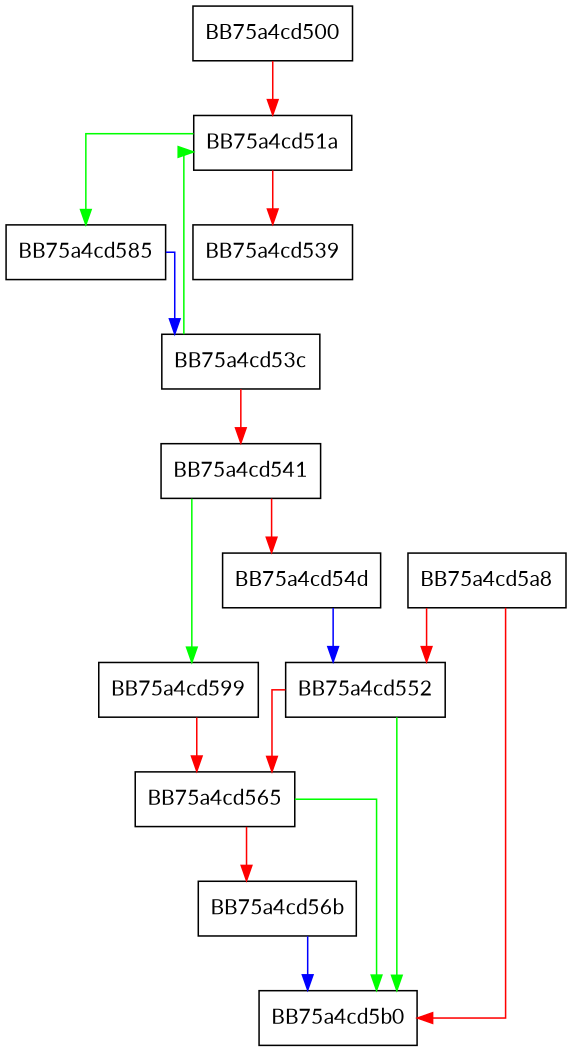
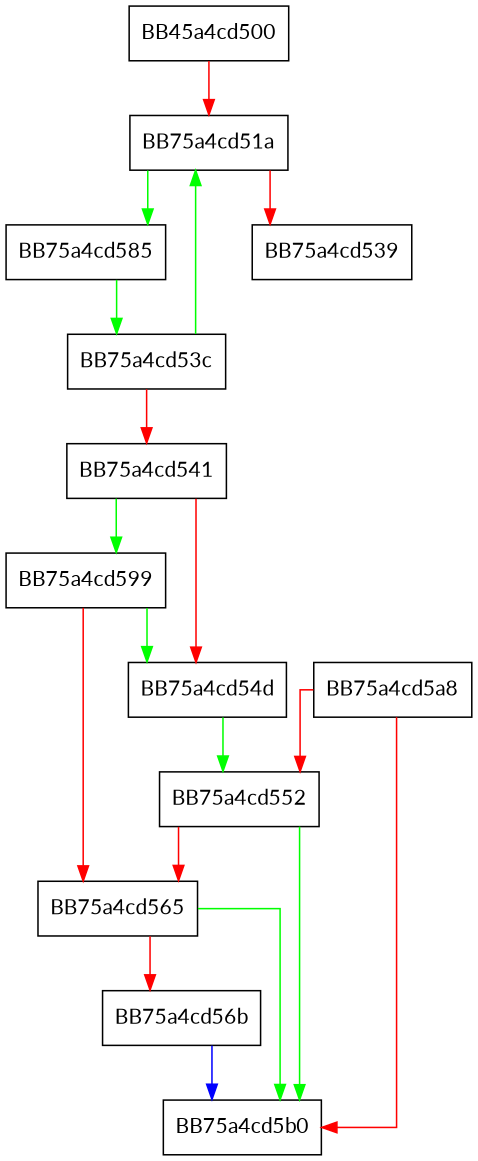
(273, 33) -> (209, 33)
(175, 281) -> (117, 299)
none -> (147, 627)
(333, 627) -> (223, 737)
